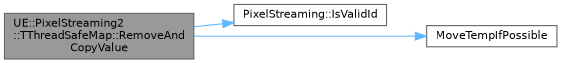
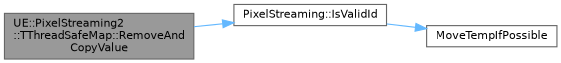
(305, 36) -> (401, 26)
